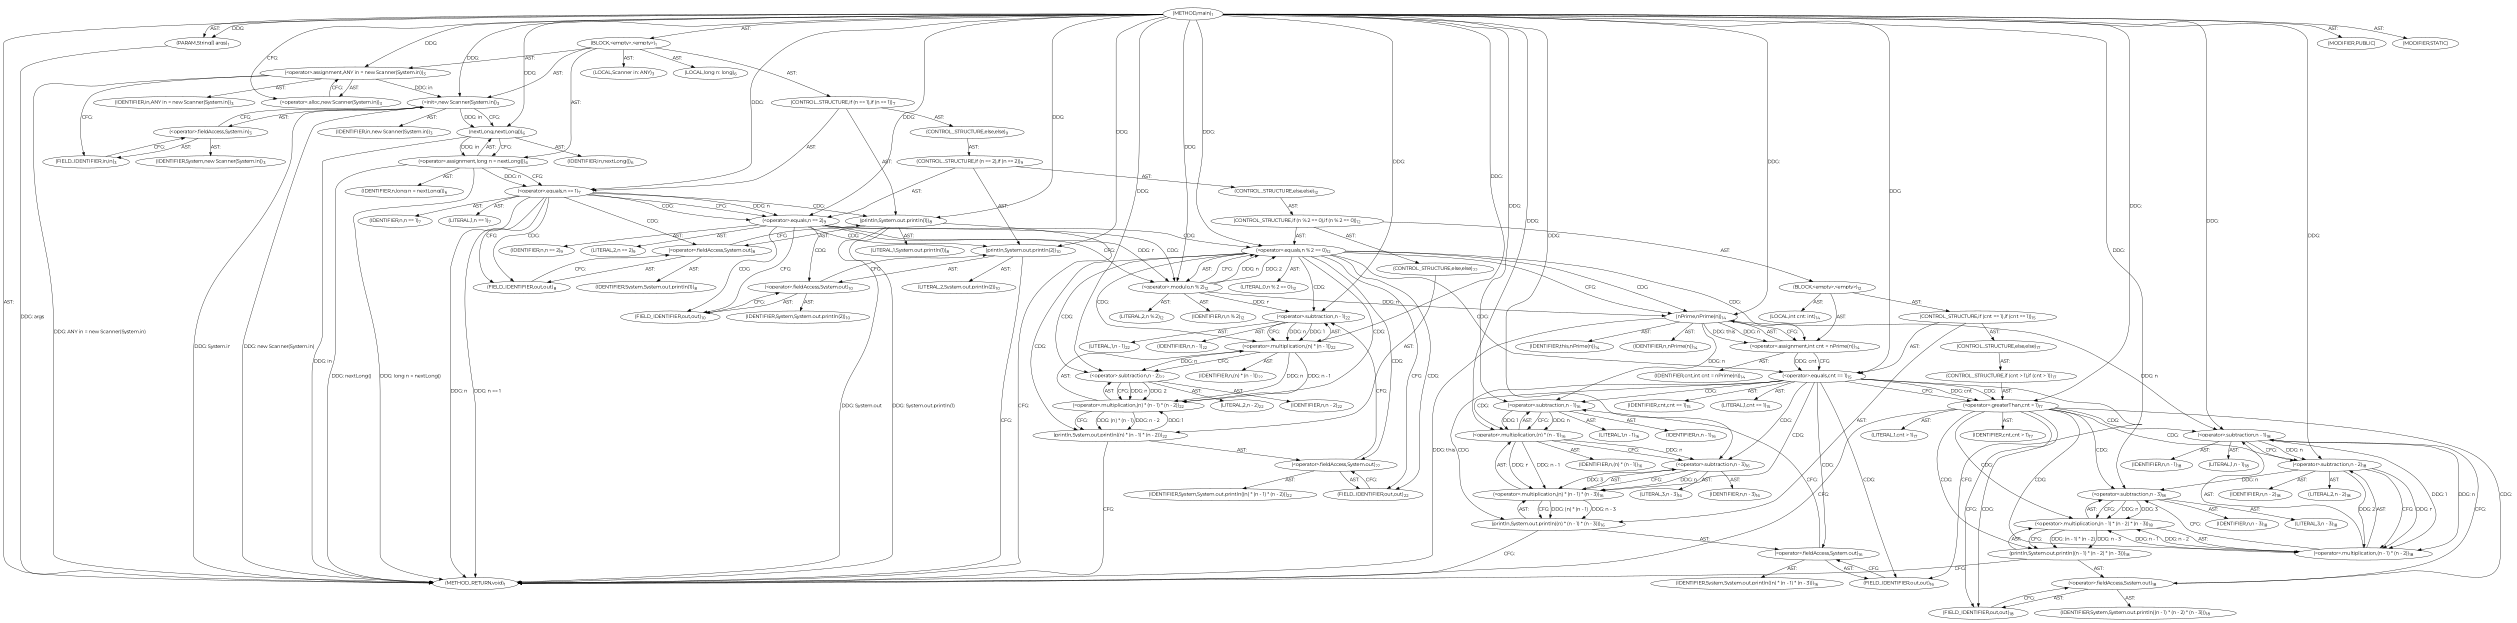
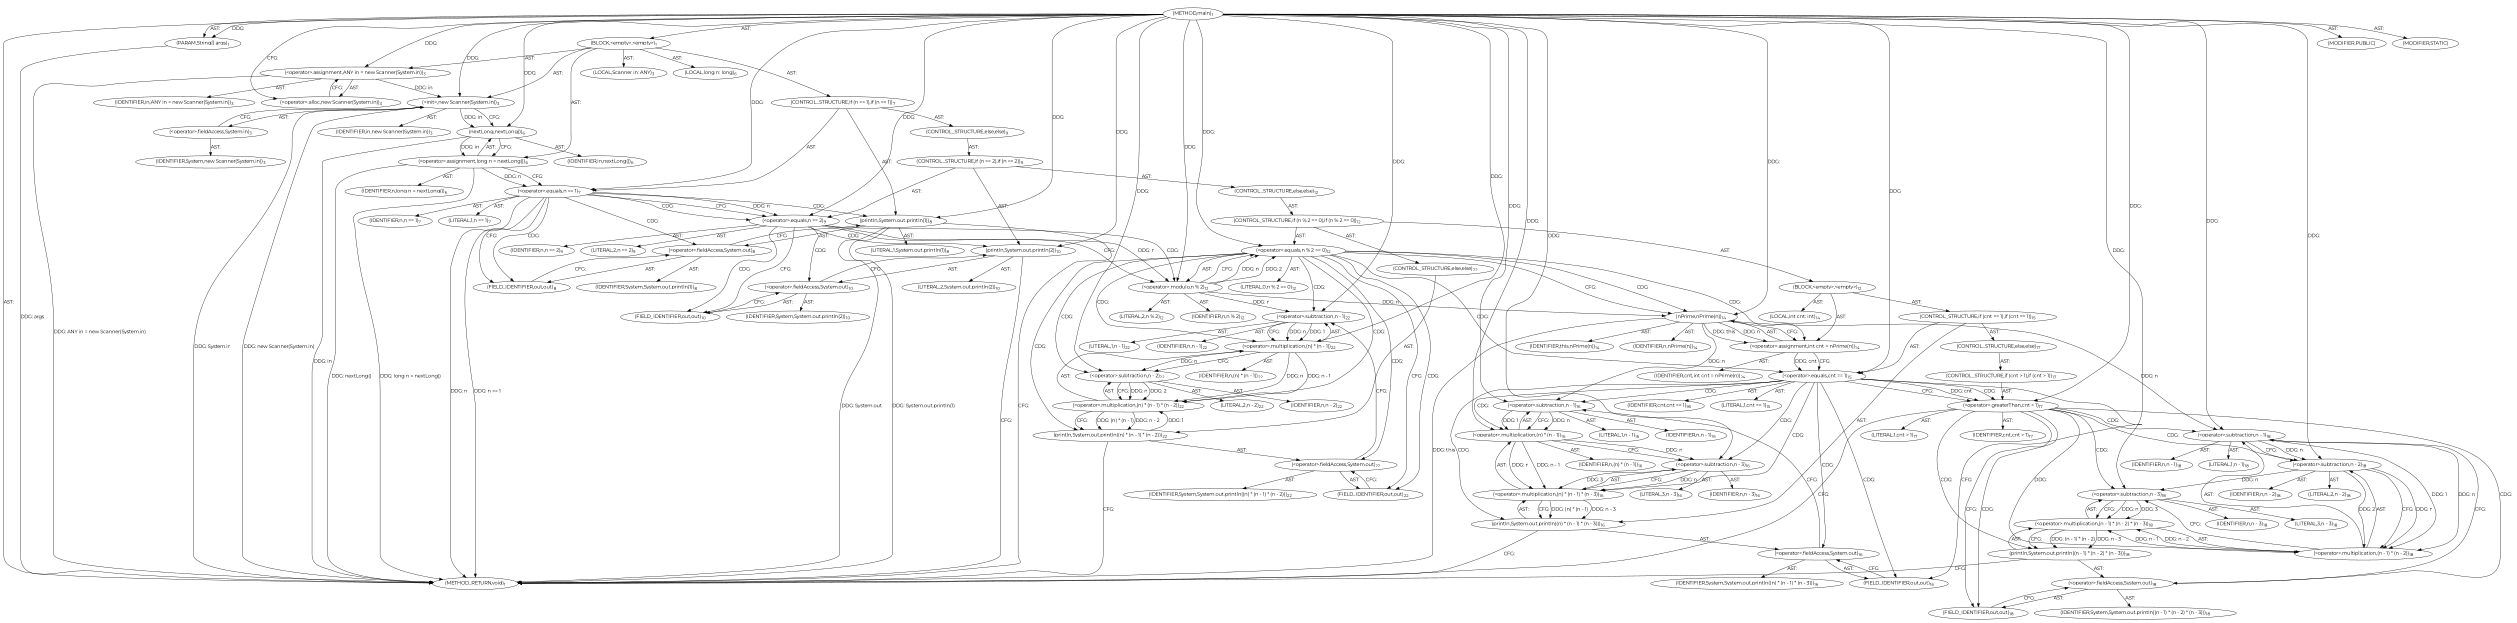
(86, 162) -> none
(1047, 228) -> none
(1743, 376) -> (1743, 376)
(1689, 405) -> (1689, 405)
(1984, 473) -> none
(2041, 480) -> (2041, 480)
